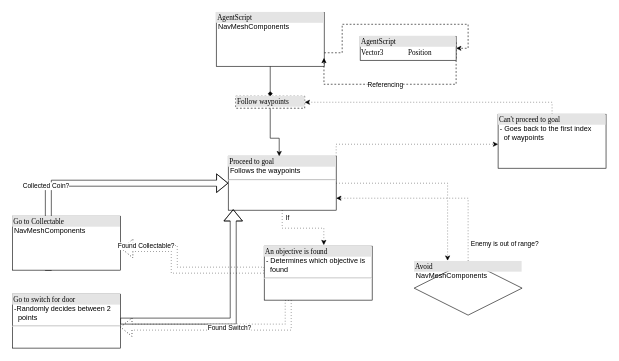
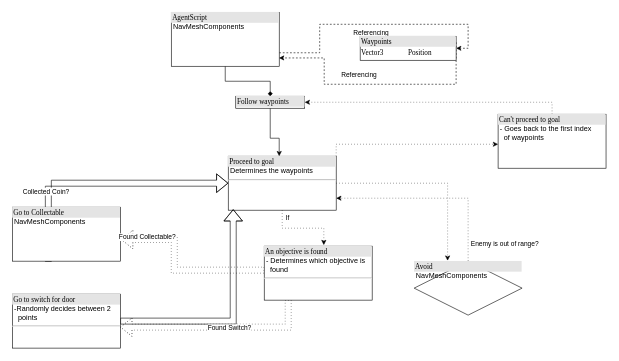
(270, 39) -> (225, 39)
(389, 45) -> (389, 45)
(270, 102) -> (270, 102)
(266, 165) -> (273, 165)
(66, 243) -> (66, 234)
